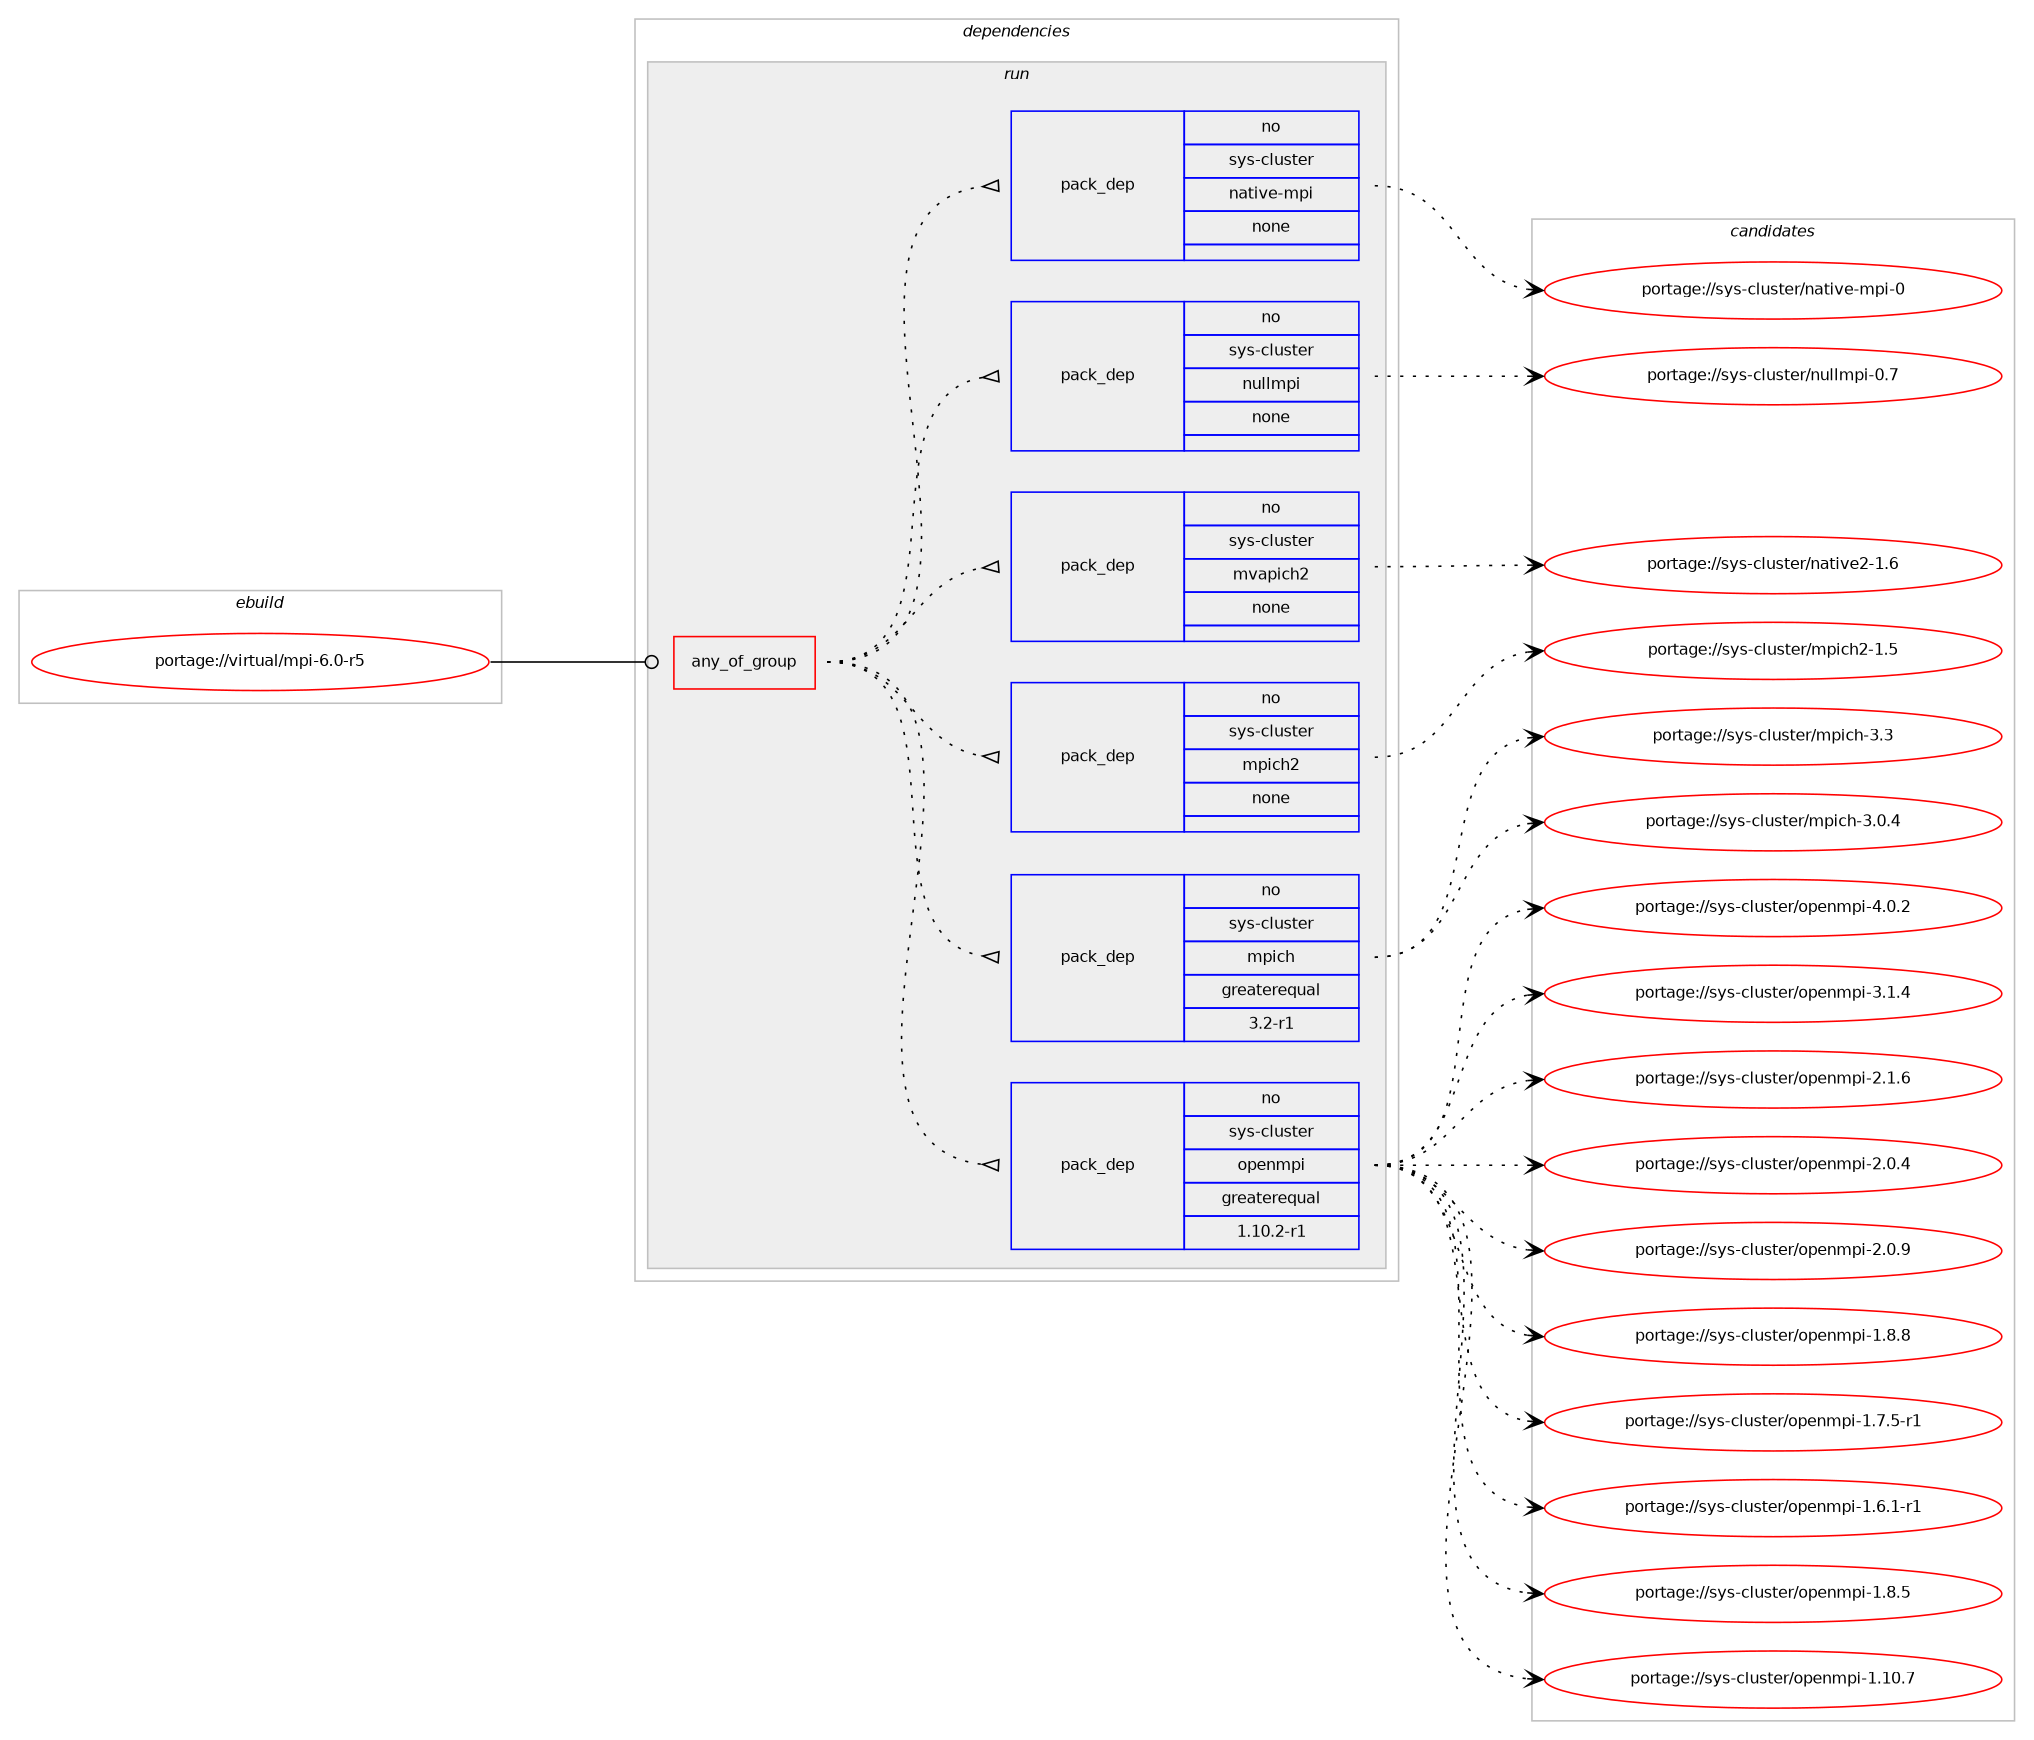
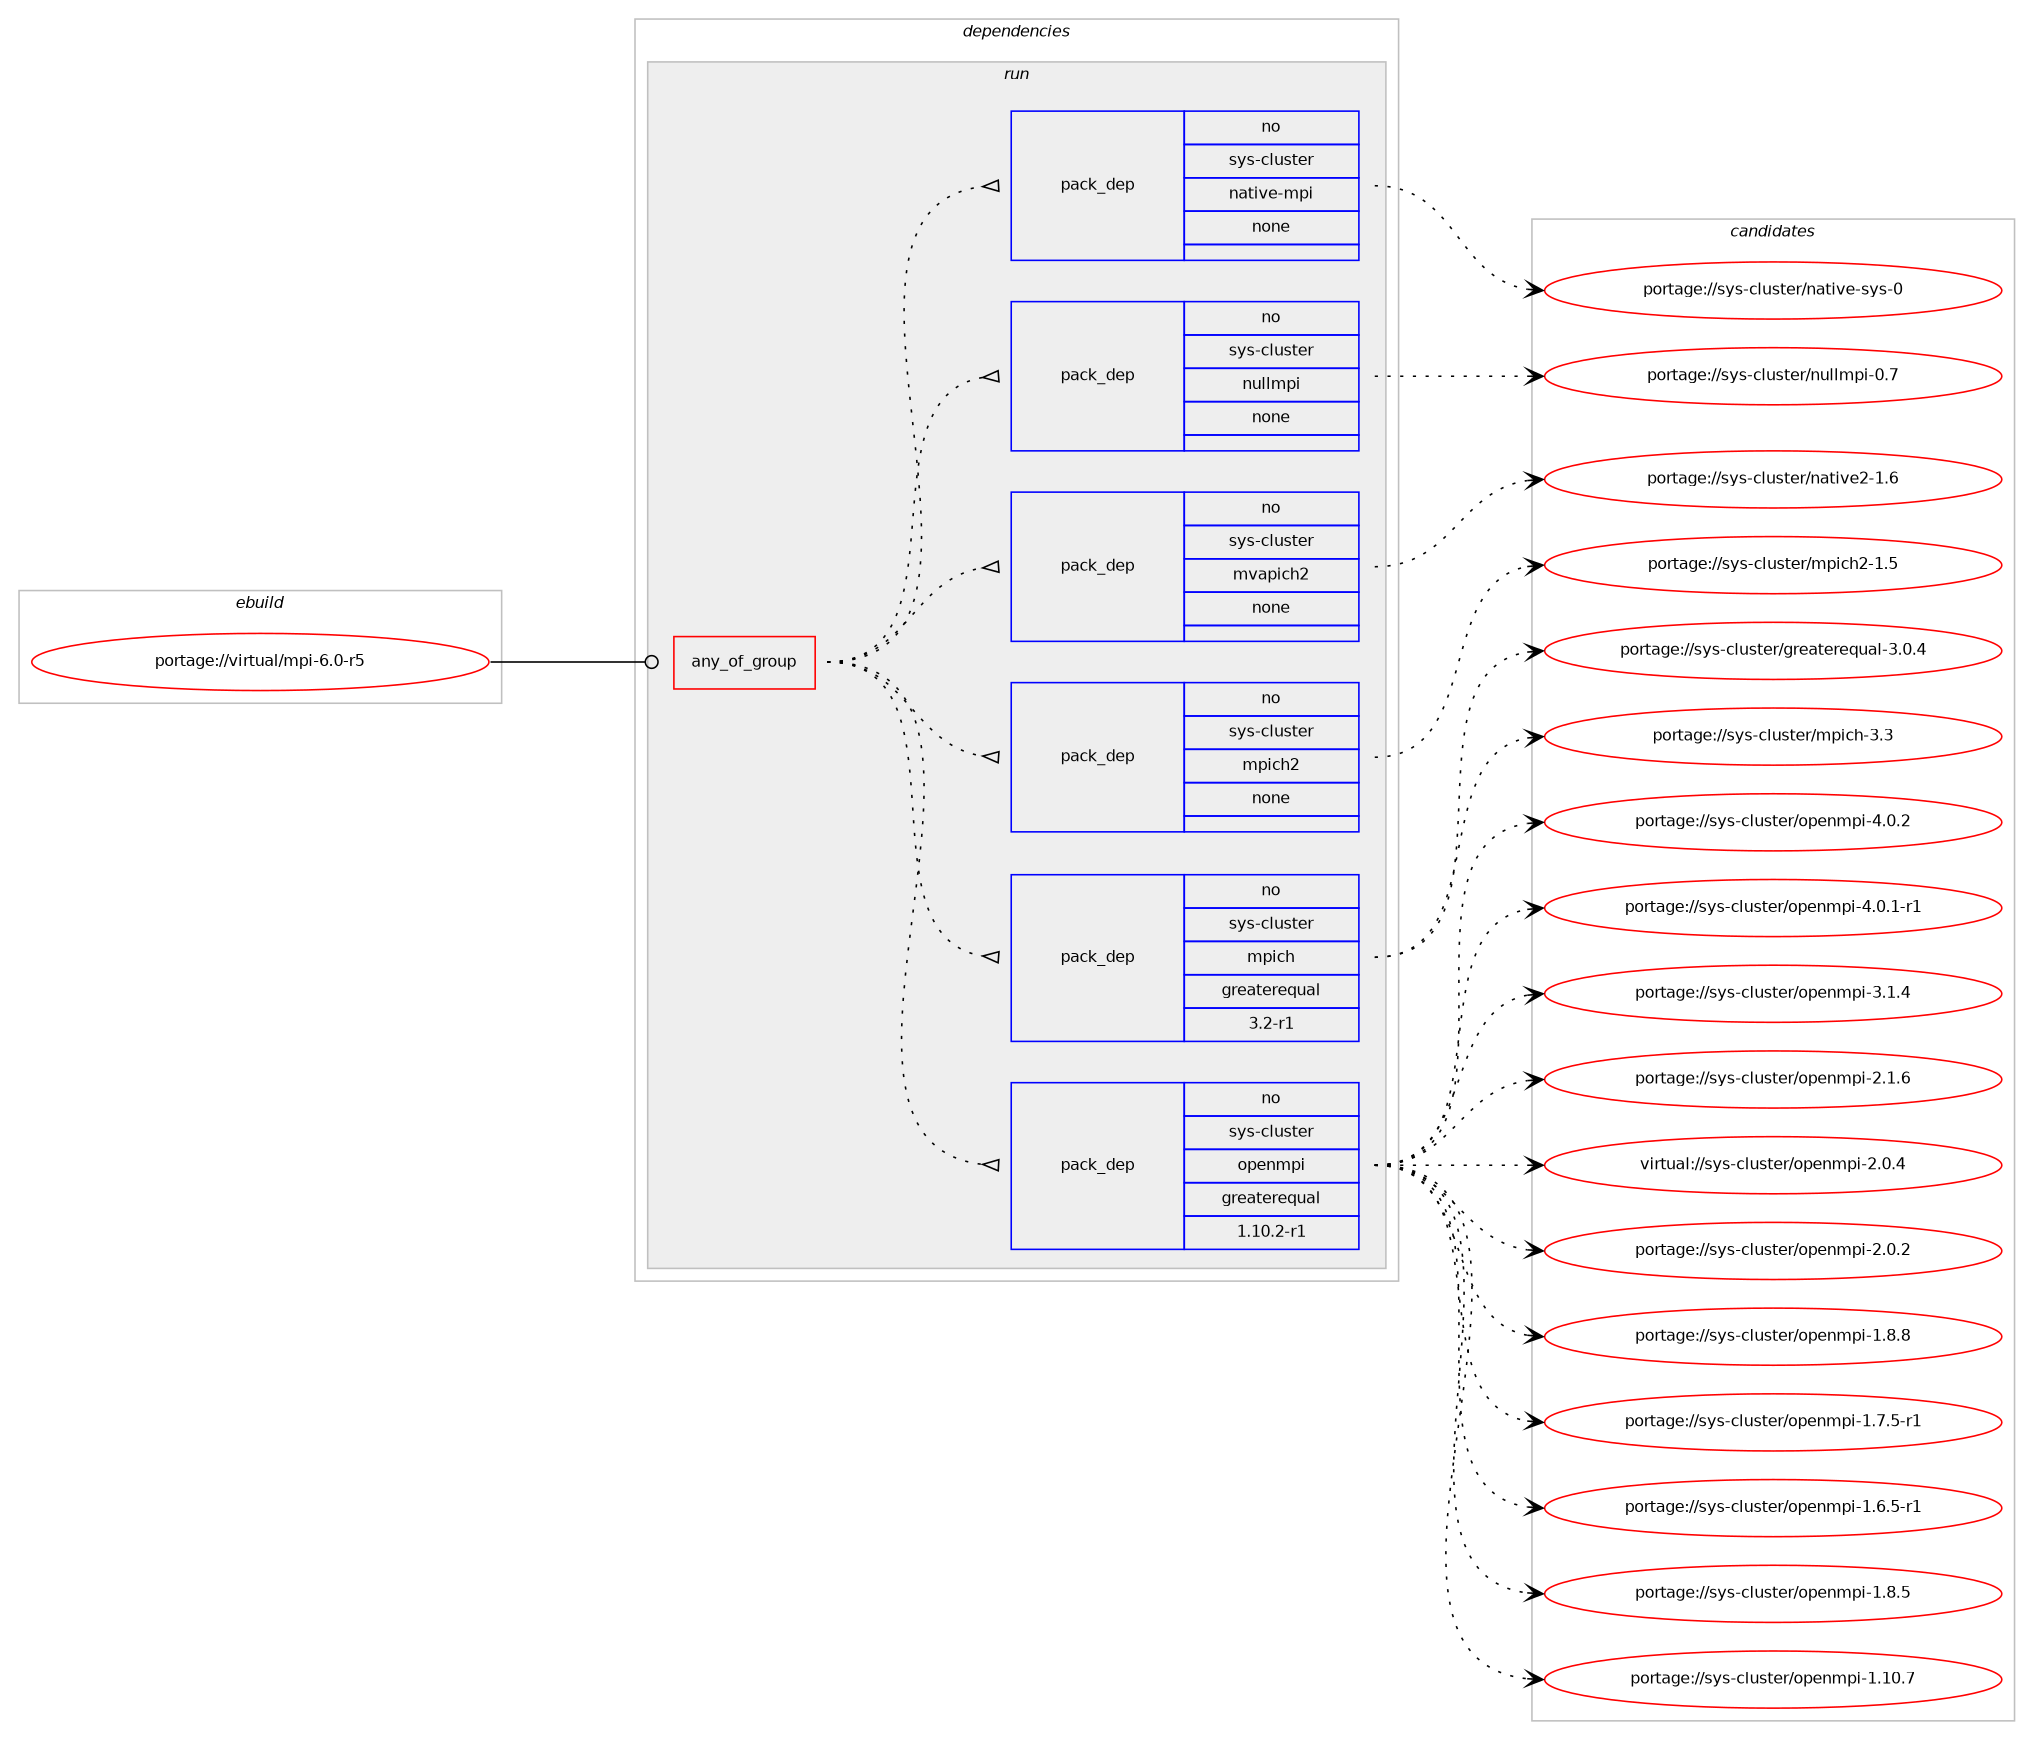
(1773, 291) -> (1773, 291)
(1773, 822) -> (1773, 651)
none -> (1773, 908)
(1773, 1165) -> (1773, 1165)
(1773, 1251) -> (1773, 1251)
(1773, 1508) -> (1773, 1508)
